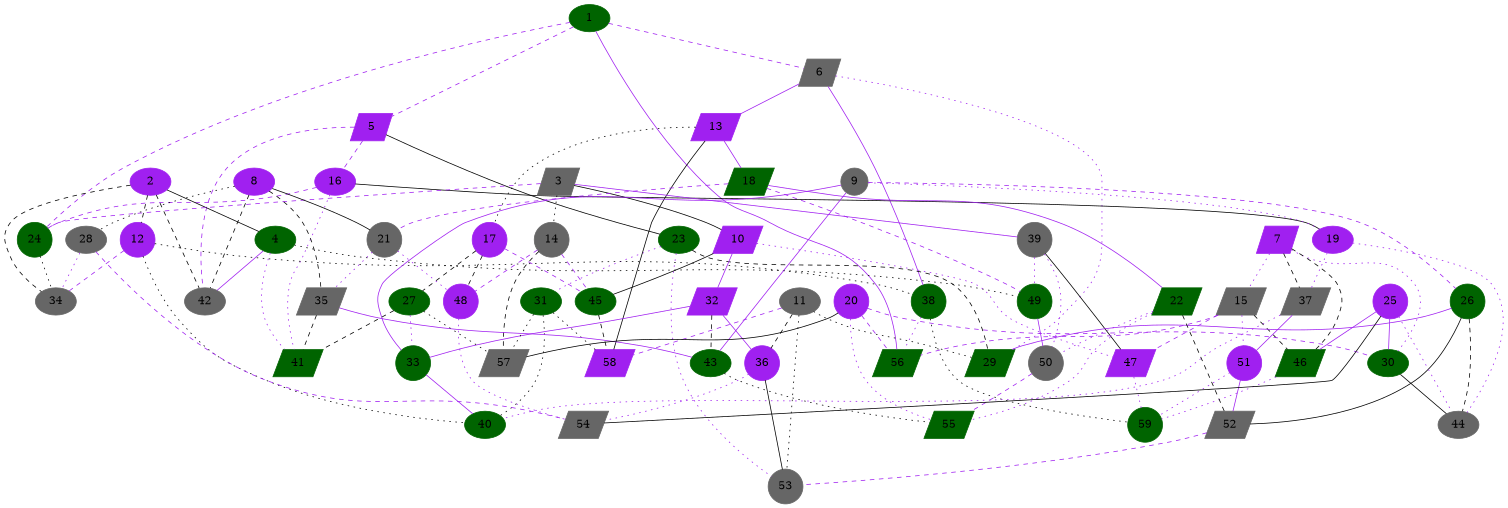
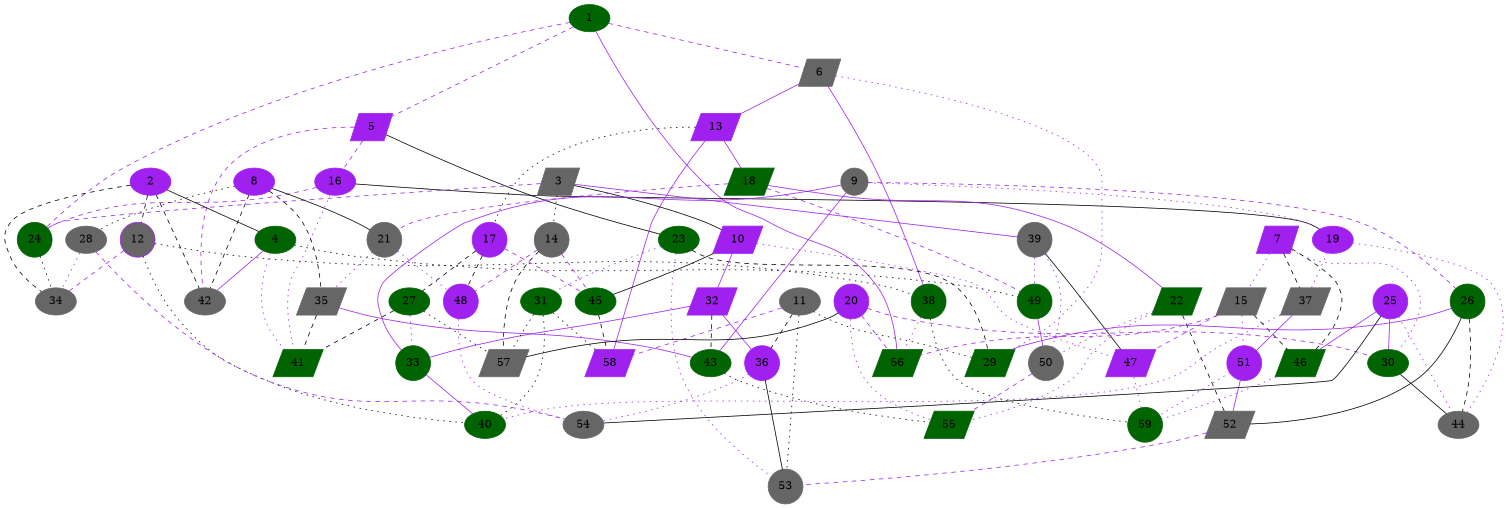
(647, 239) -> (647, 239)
(138, 240) -> (138, 240)
(583, 425) -> (583, 425)
